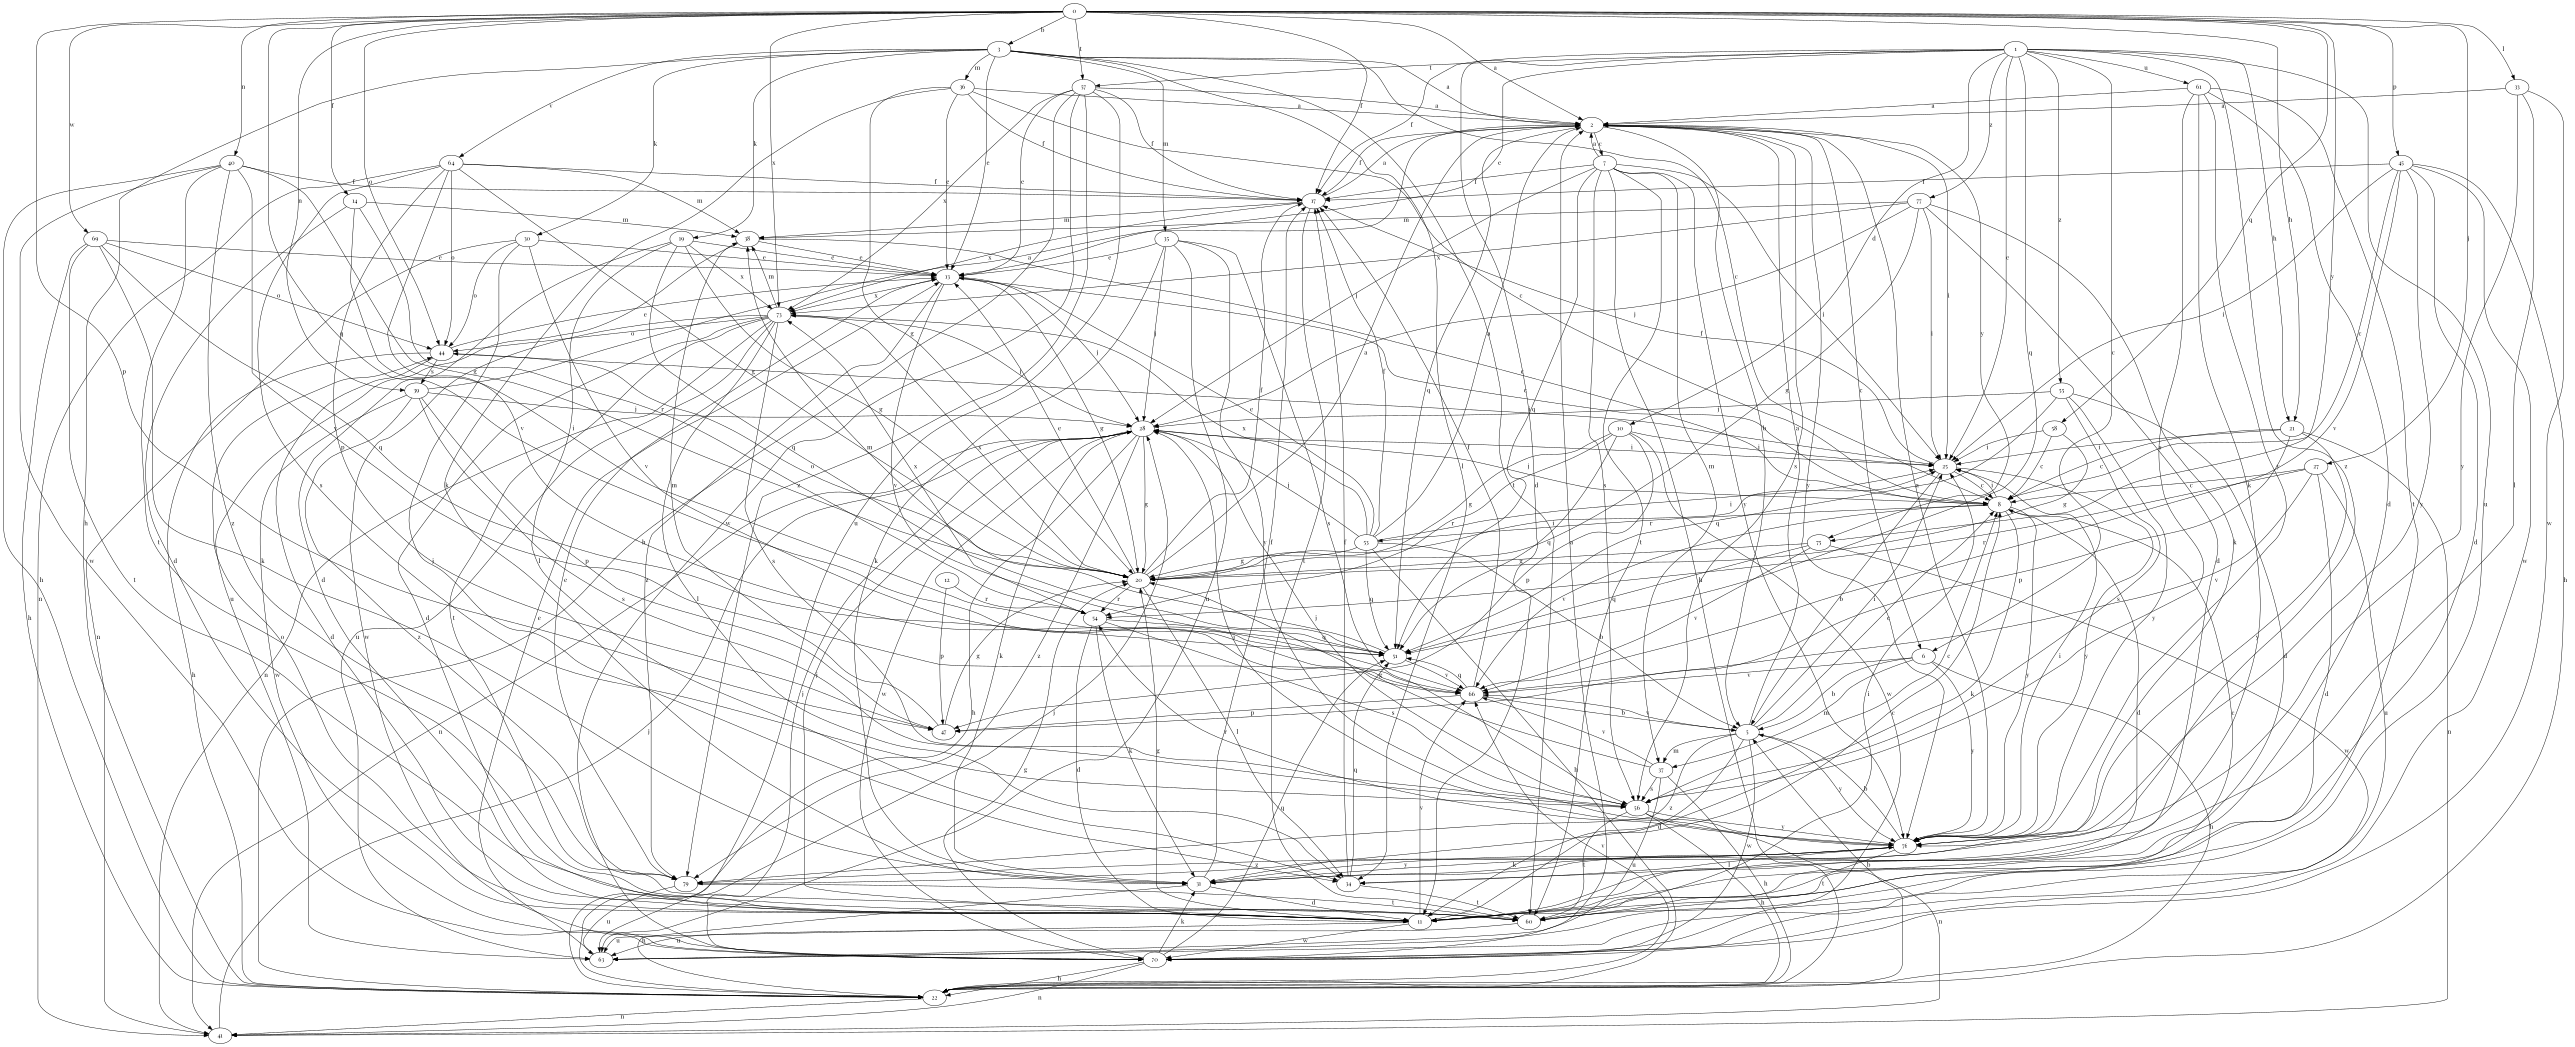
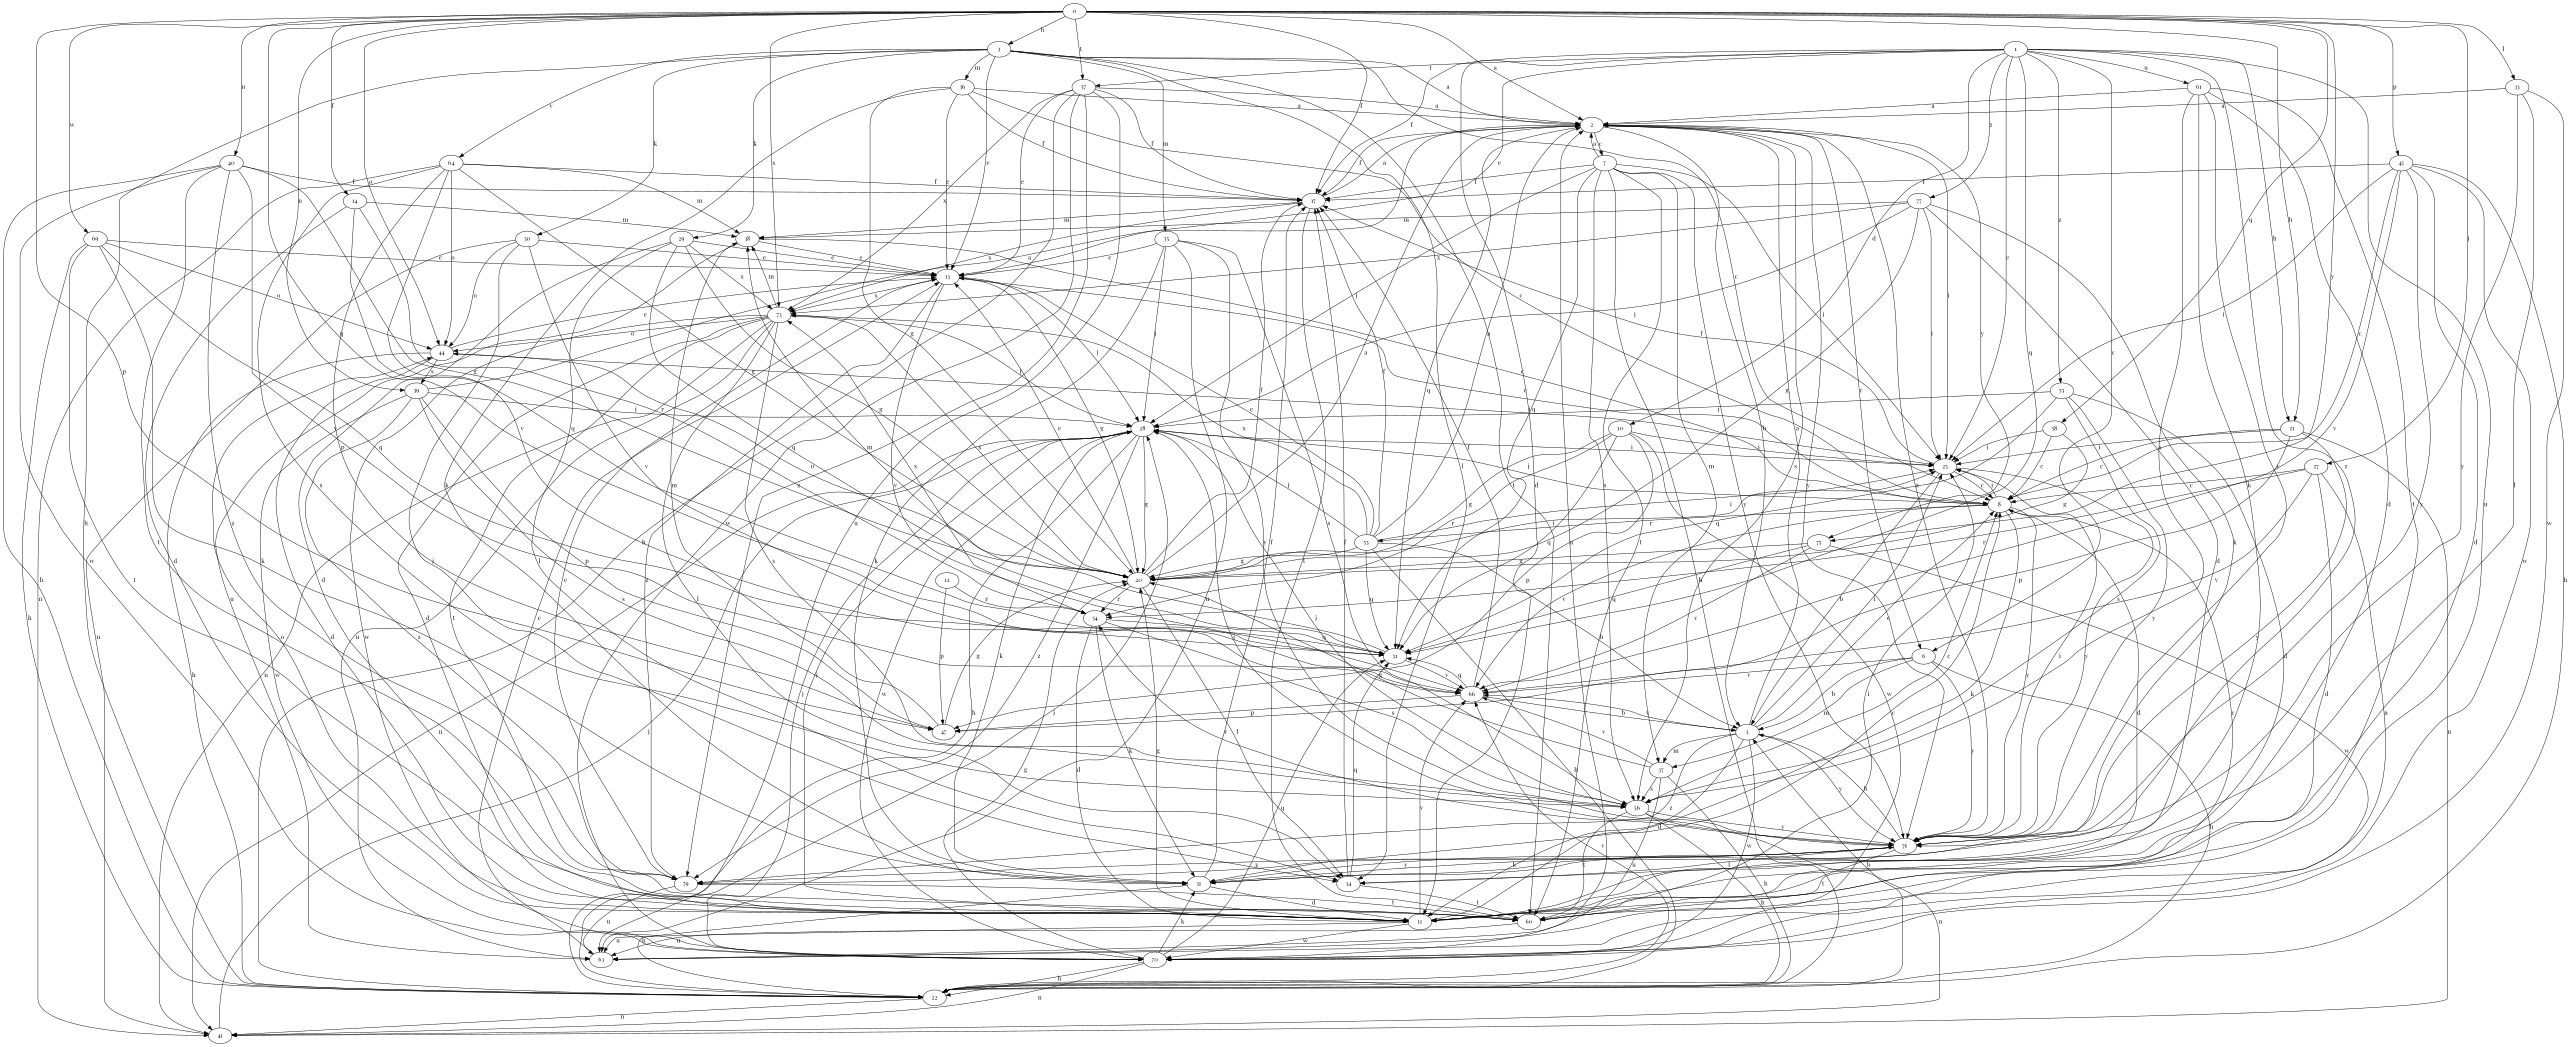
(682, 239) -> (682, 239)
(573, 429) -> (573, 429)
